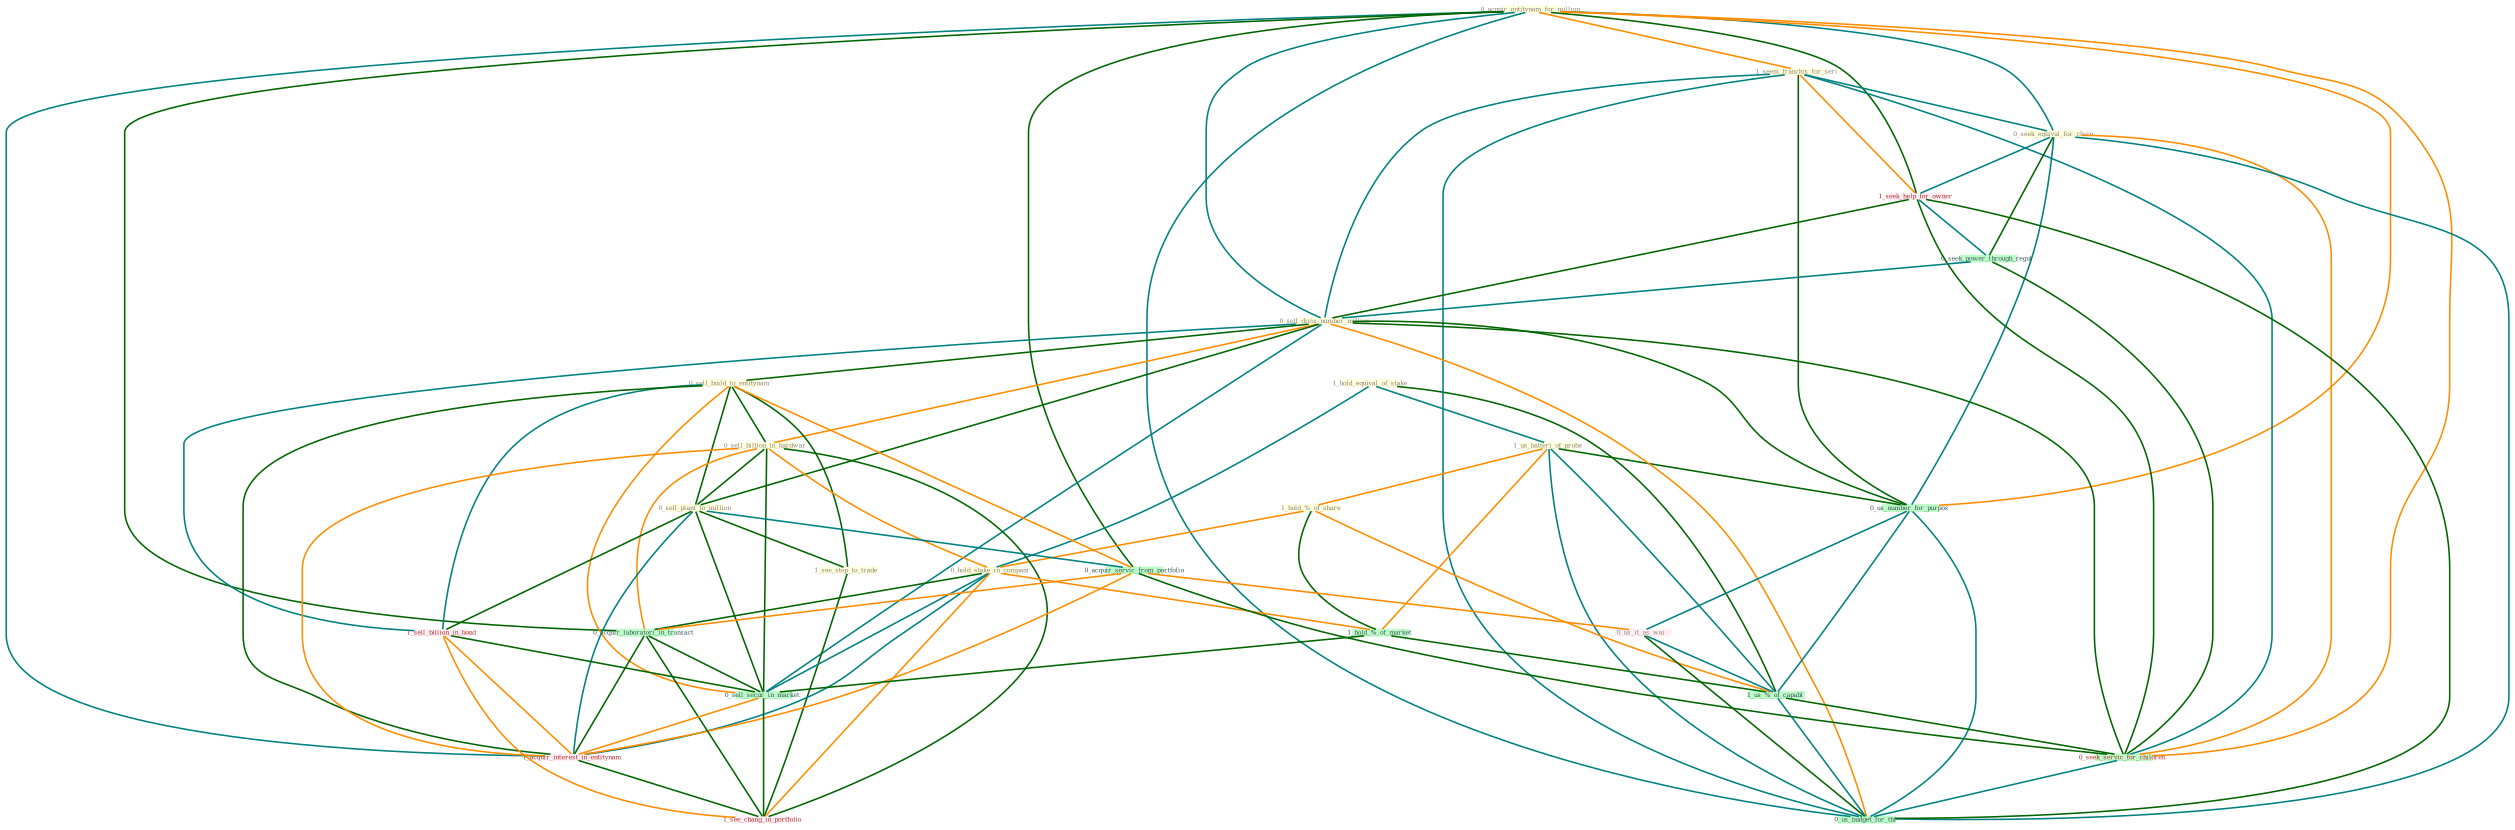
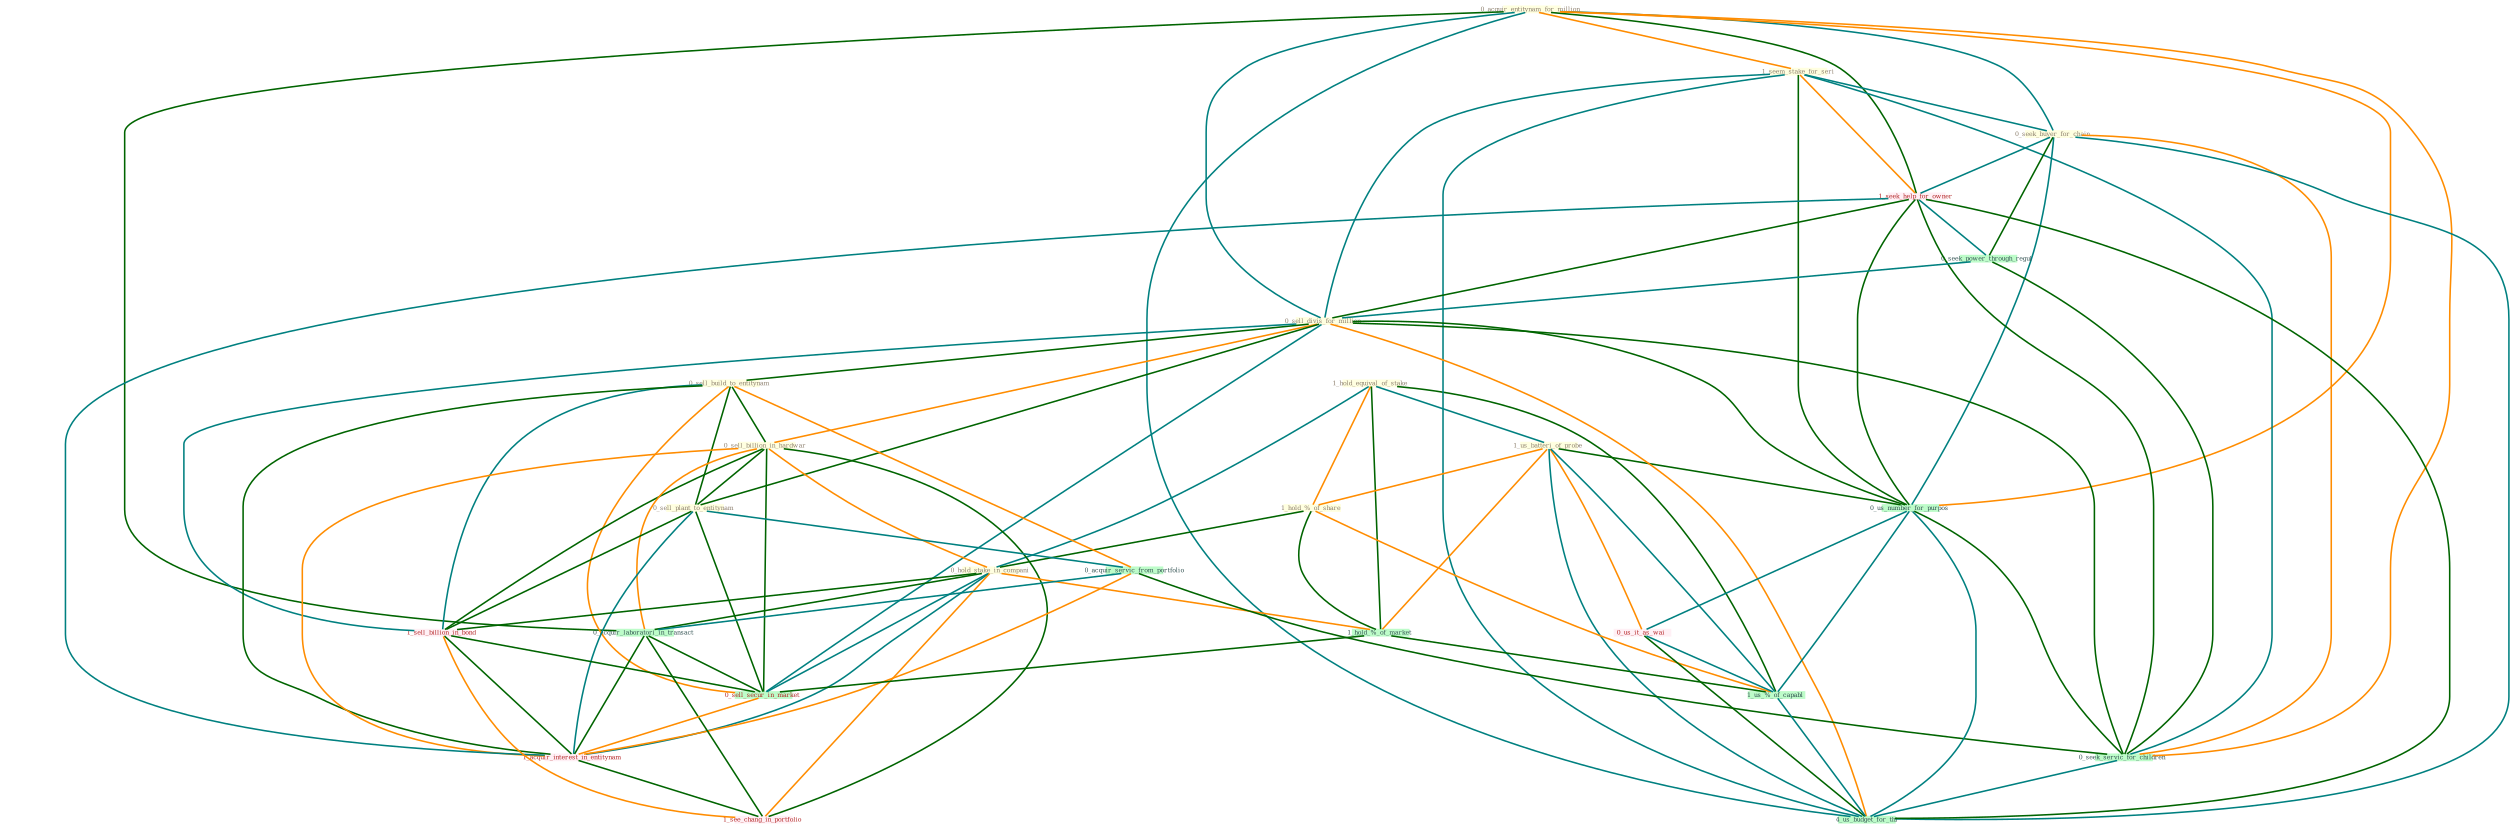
(1798, 72) -> (1798, 72)
(213, 81) -> (608, 281)
(1039, 110) -> none
(2054, 134) -> (2054, 134)
(1325, 321) -> (1325, 321)
none -> (1858, 351)
none -> (1342, 446)
(695, 508) -> (695, 508)
none -> (1376, 508)
(1152, 539) -> (1152, 539)
none -> (583, 540)
(848, 570) -> none
none -> (717, 602)
(1389, 602) -> (1600, 537)
(878, 603) -> (878, 603)
(1642, 633) -> (1642, 633)
(508, 695) -> (508, 695)
(764, 695) -> (764, 695)
(1950, 726) -> (2033, 619)
(764, 757) -> none
(2124, 757) -> (2124, 757)
(1867, 820) -> (1867, 820)
